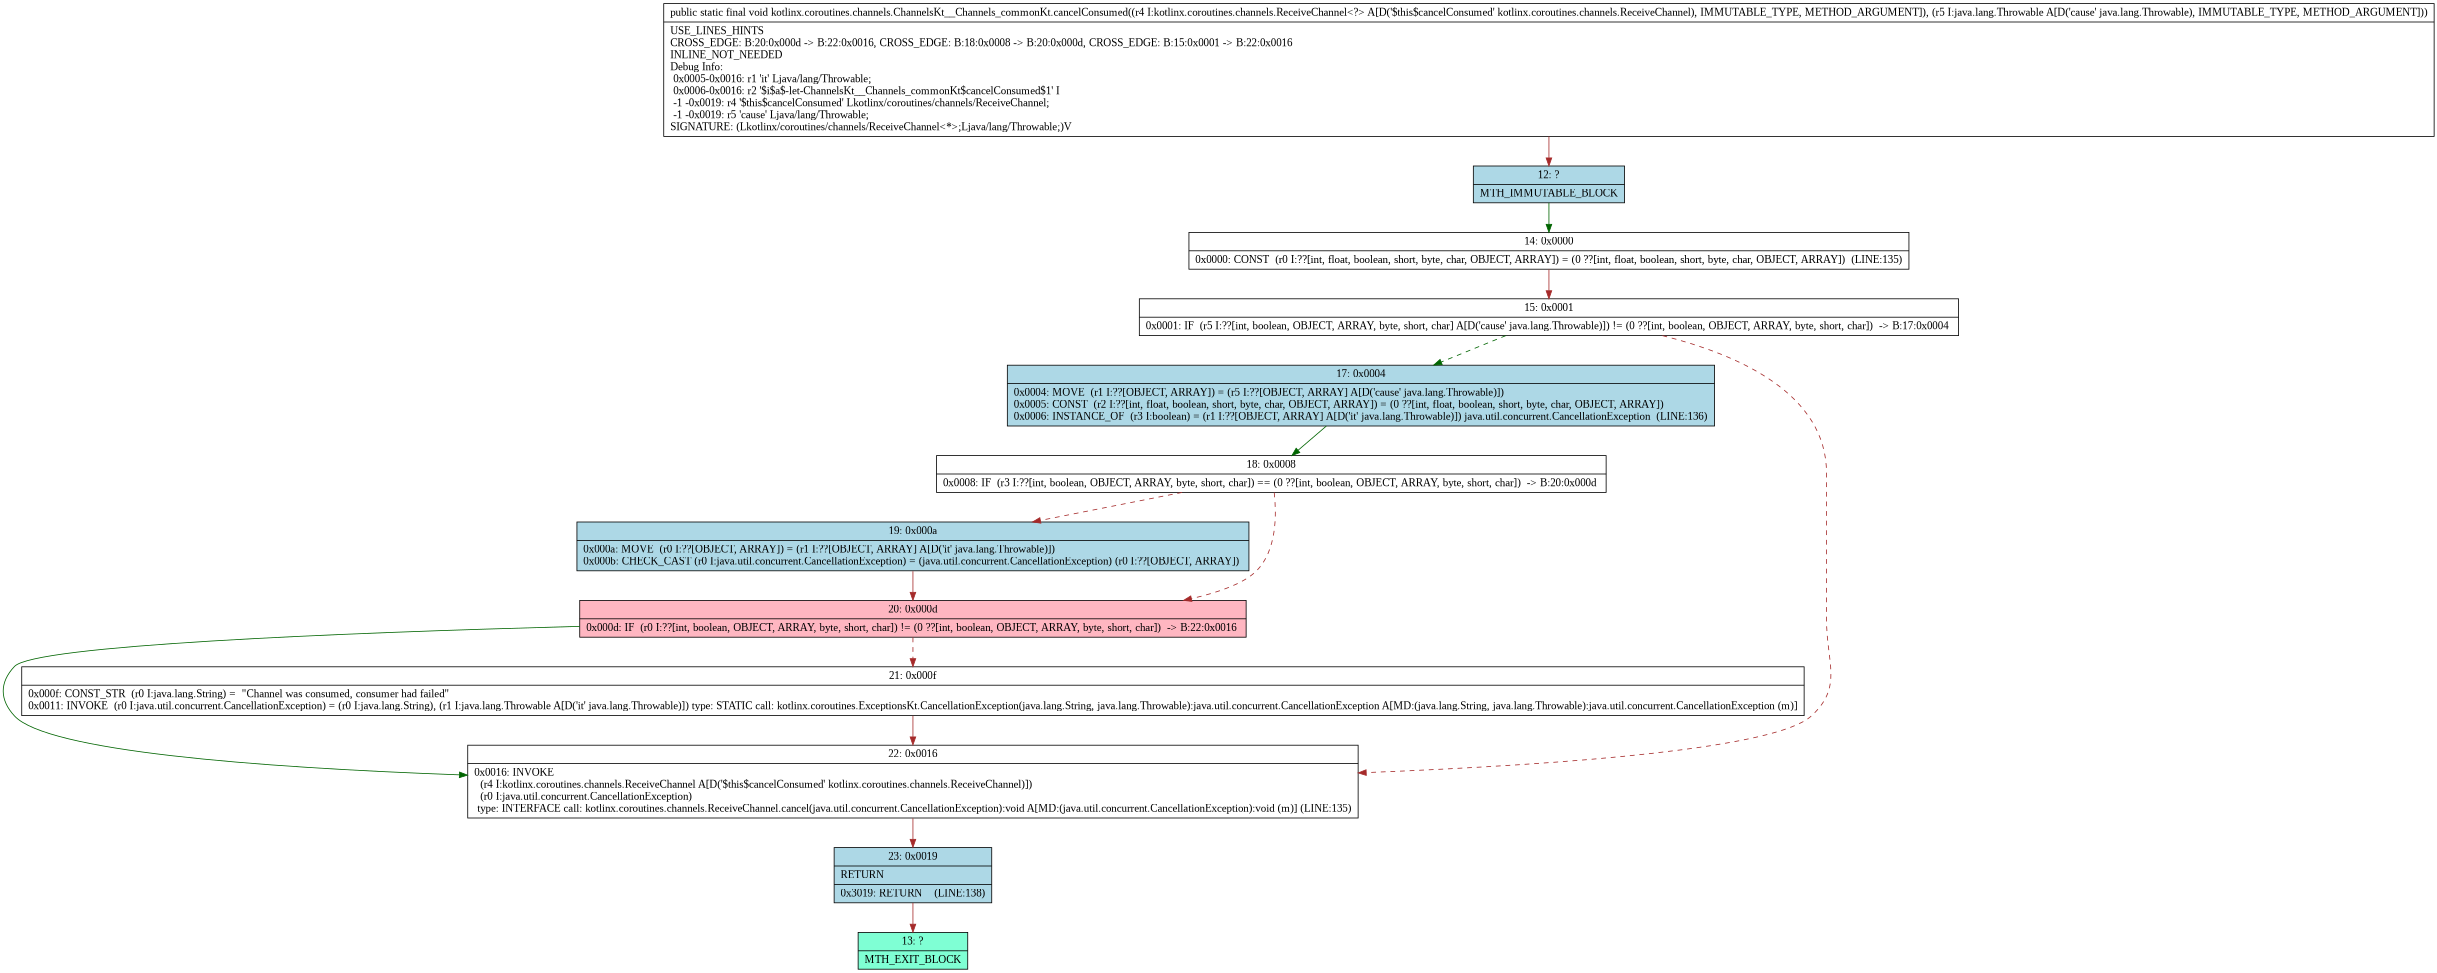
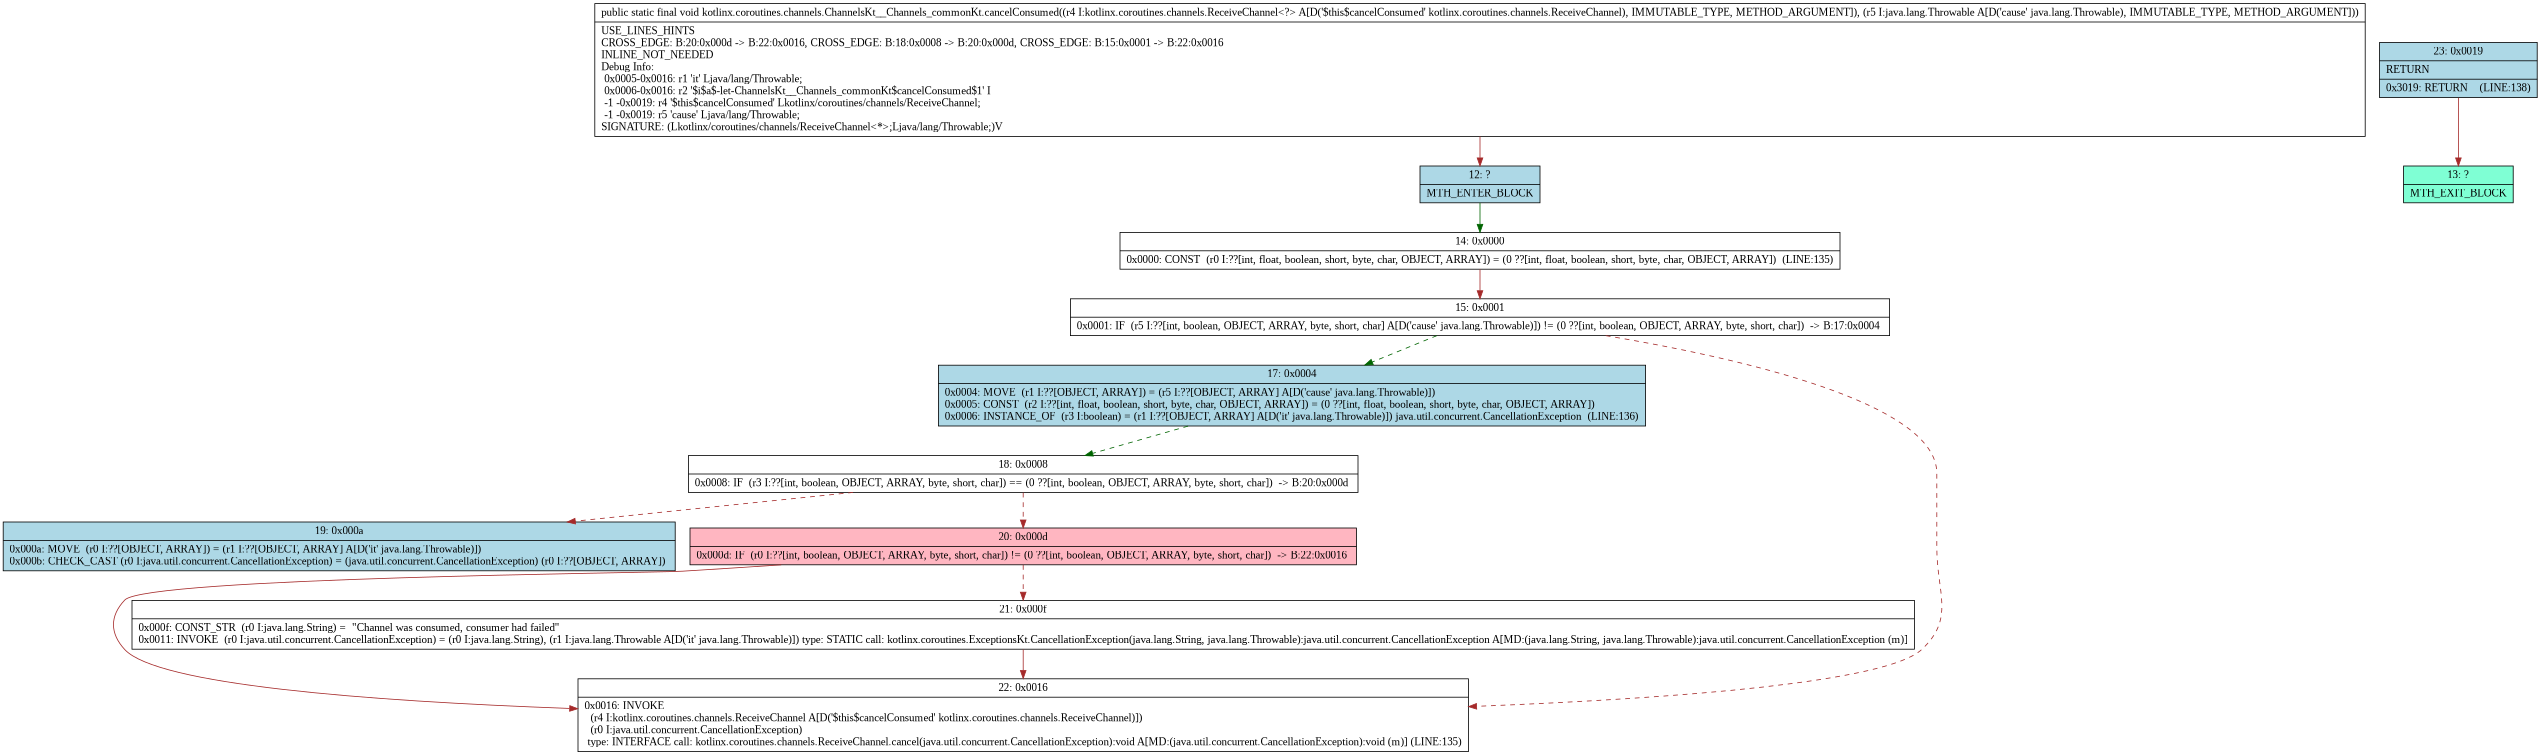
(1549, 193) -> (1480, 193)
(1312, 438) -> (1140, 440)
(913, 582) -> none
(43, 658) -> (199, 588)
(913, 829) -> none
